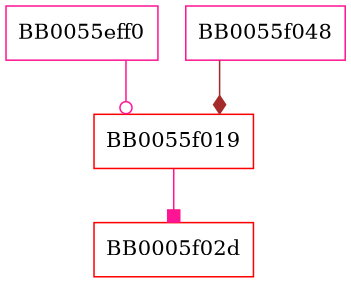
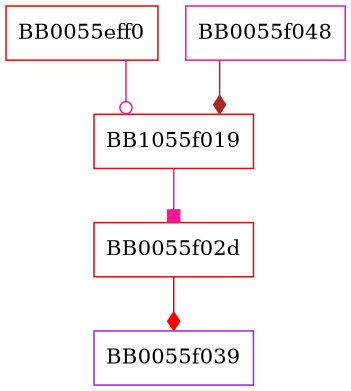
(82, 33) -> (82, 33)
(174, 141) -> (174, 141)
(174, 250) -> (174, 250)
none -> (174, 358)
